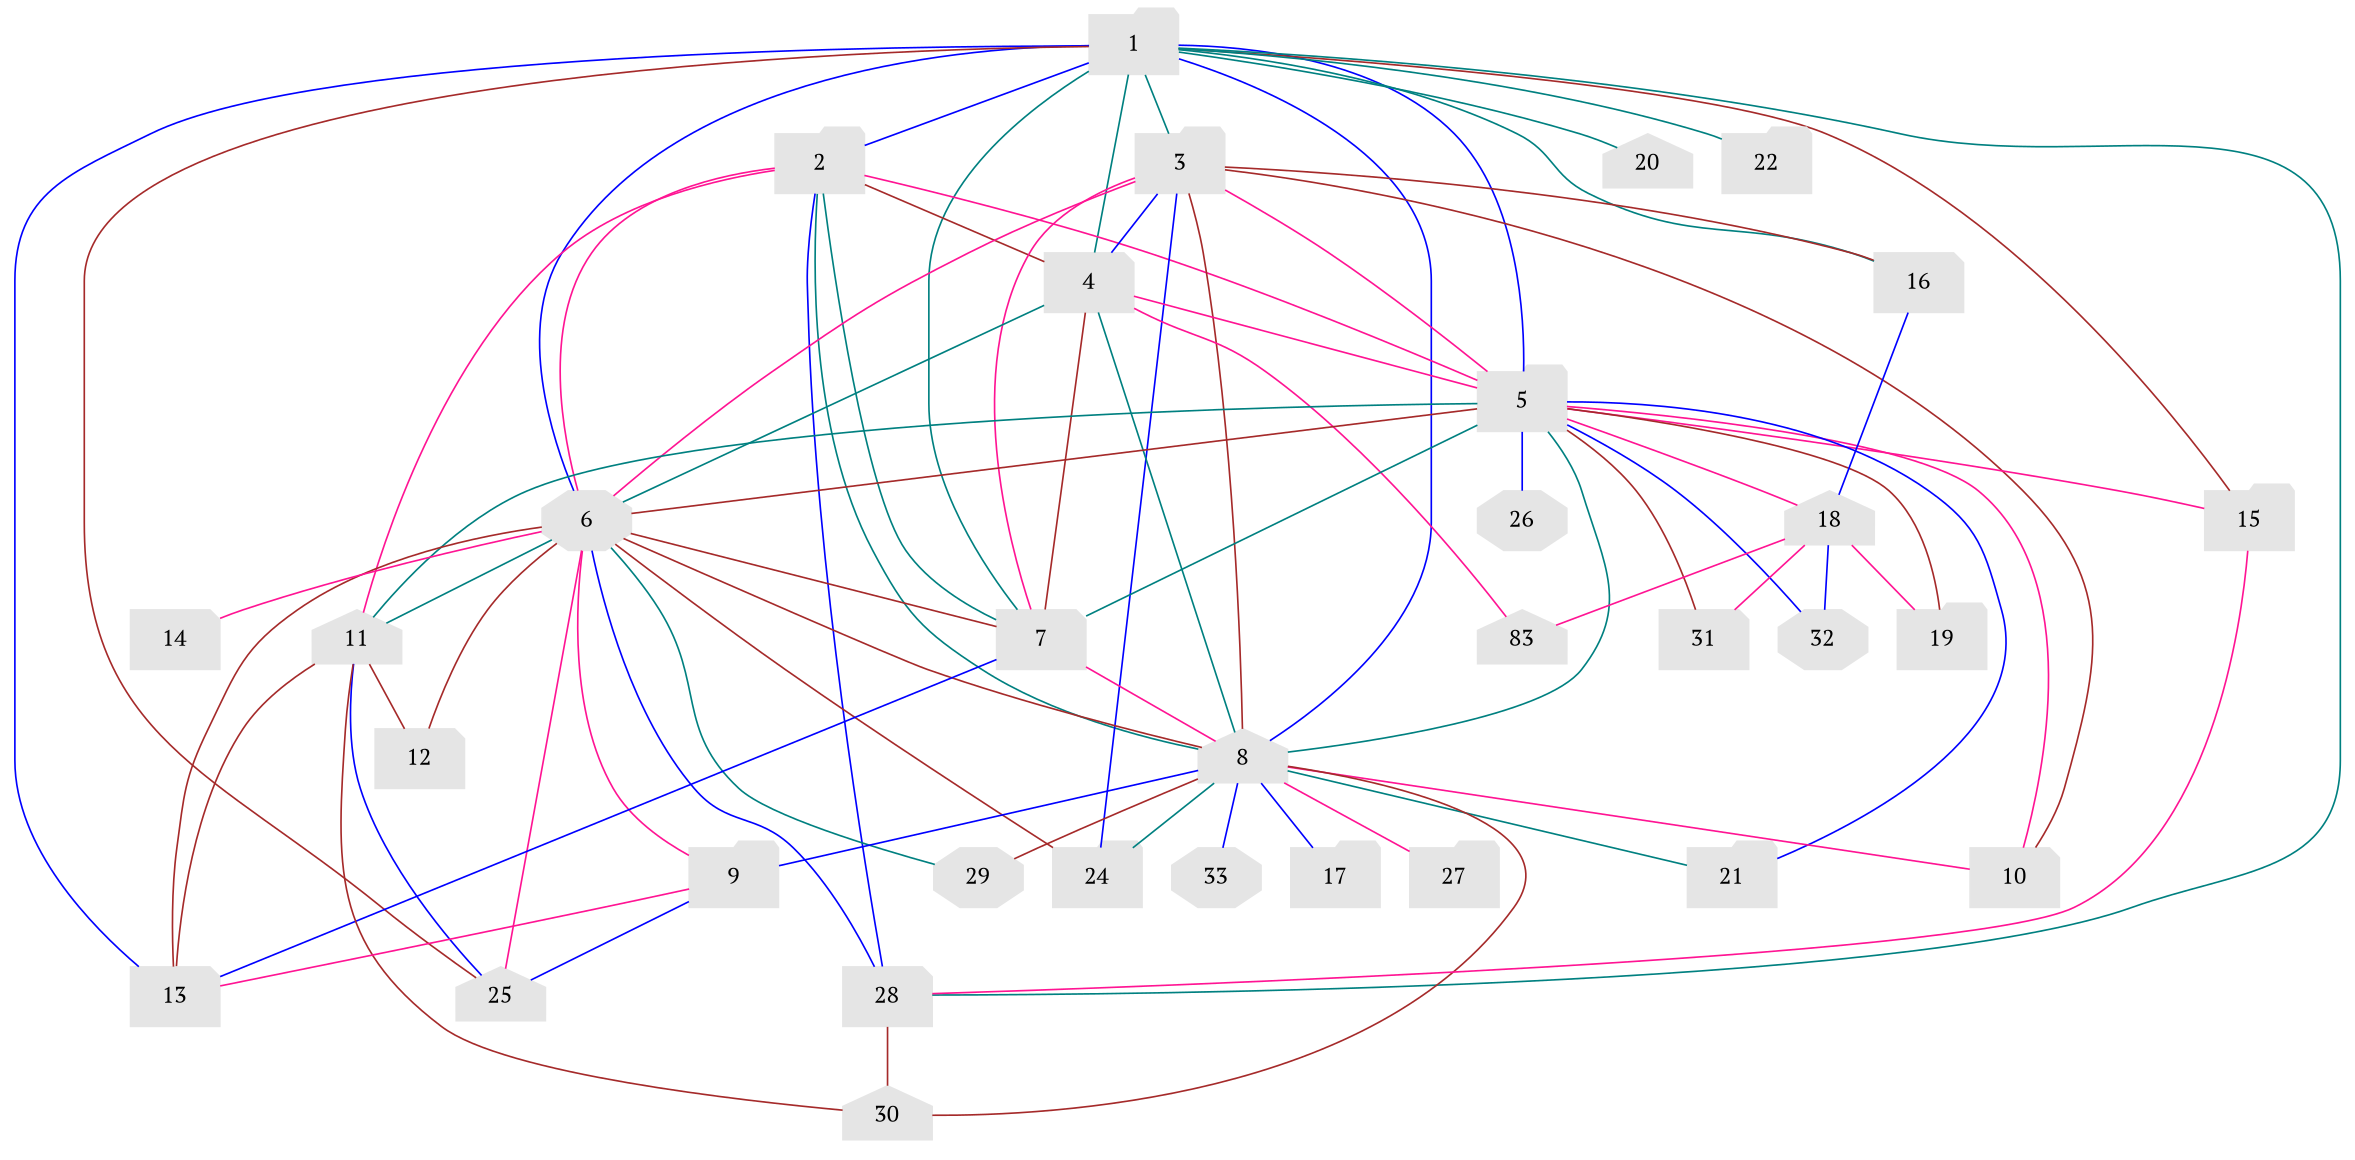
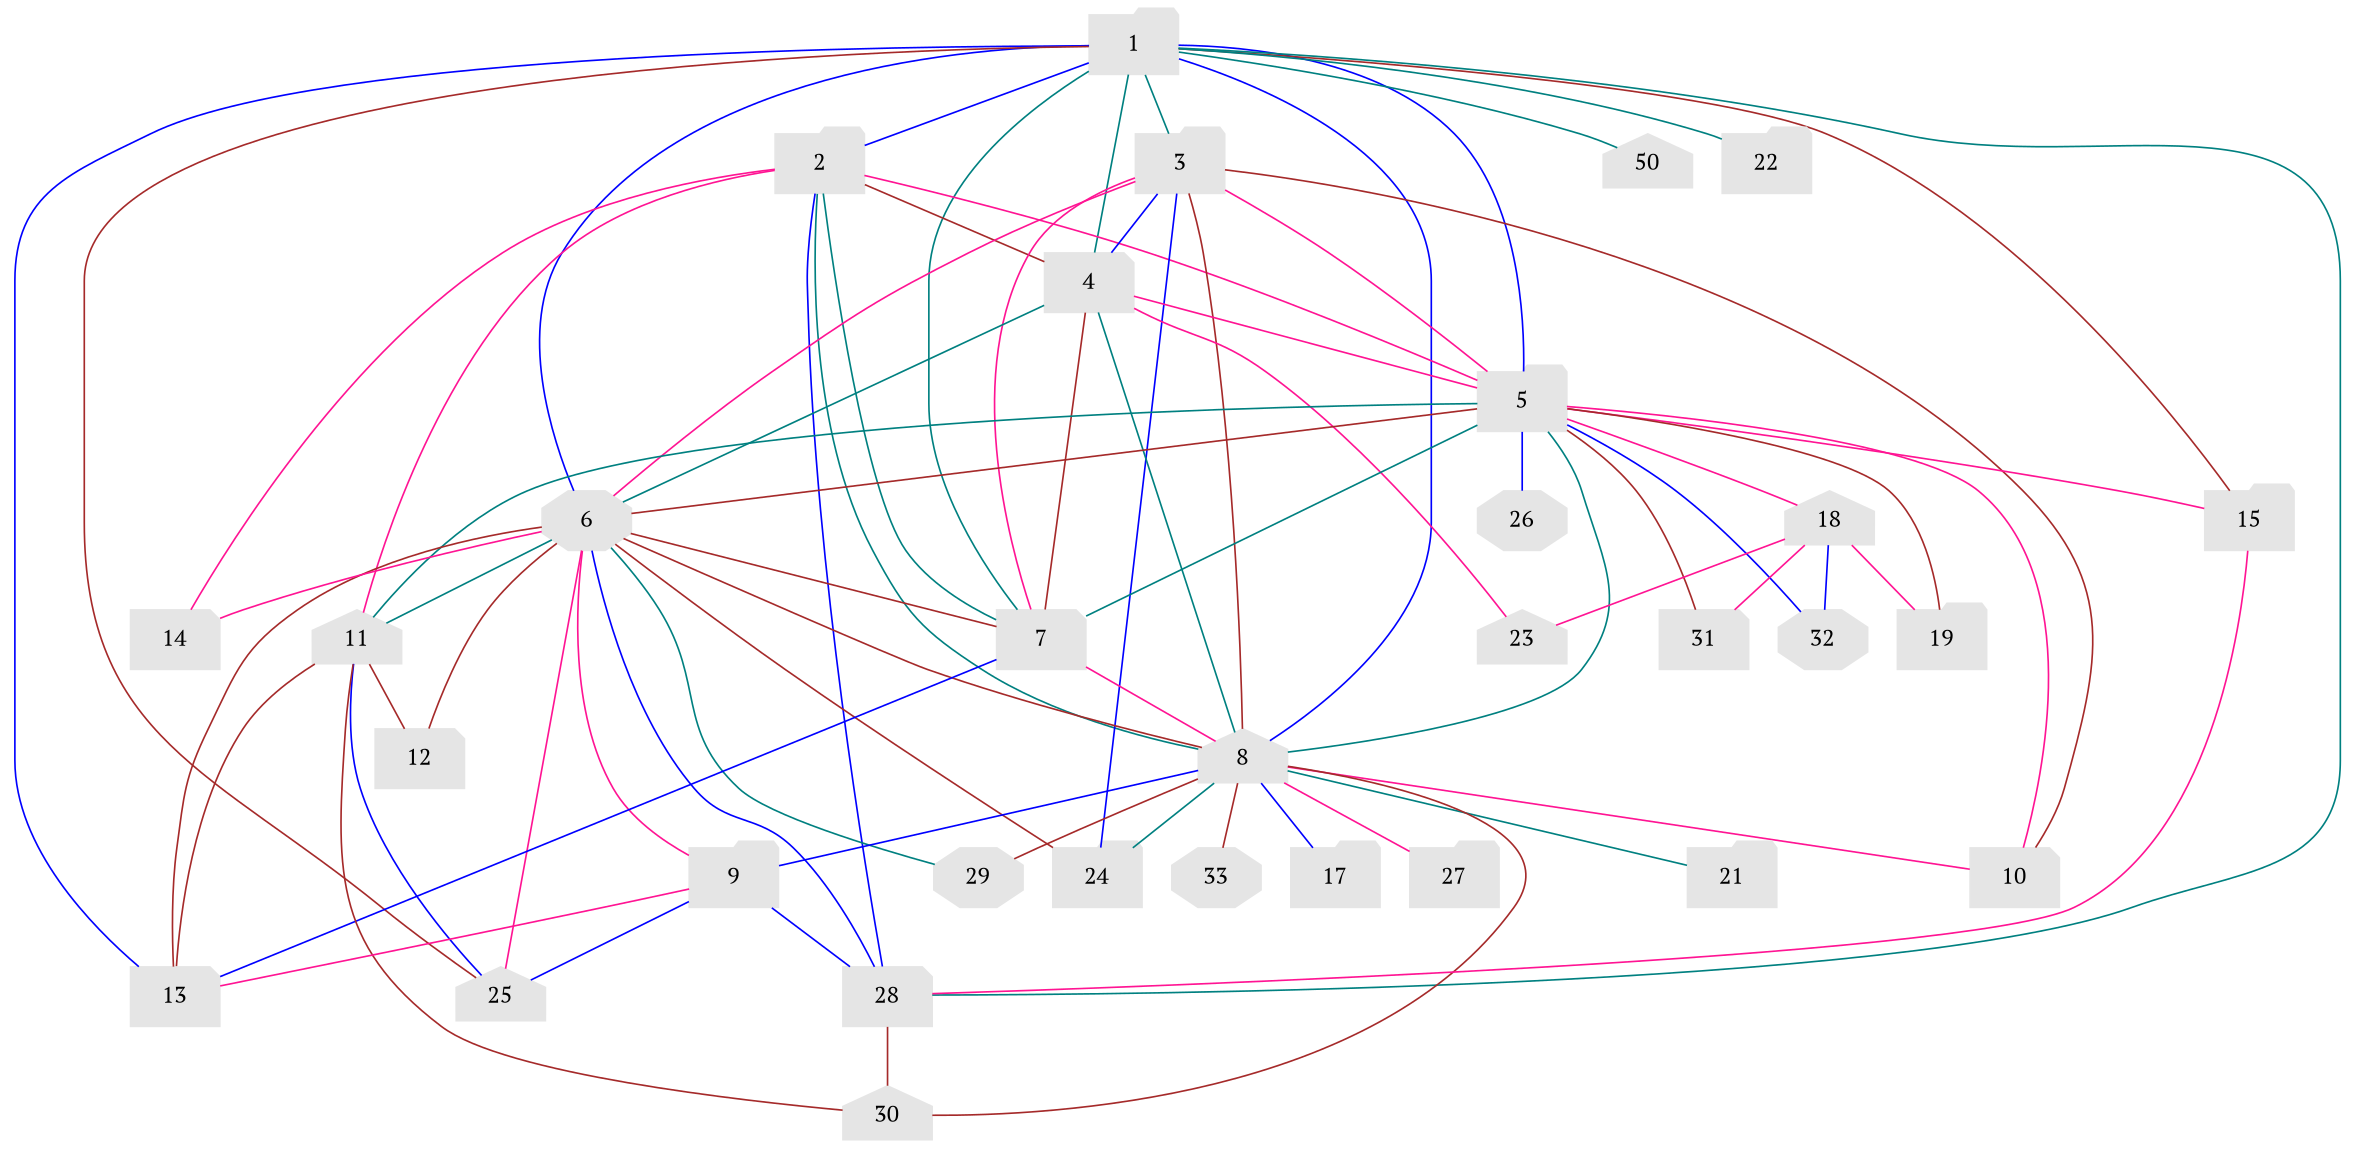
(1648, 164) -> (1648, 164)
(583, 269) -> (427, 311)
(1919, 283) -> none
(1974, 536) -> none
(1522, 640) -> (1522, 640)
(1230, 815) -> (1230, 815)
none -> (811, 937)
